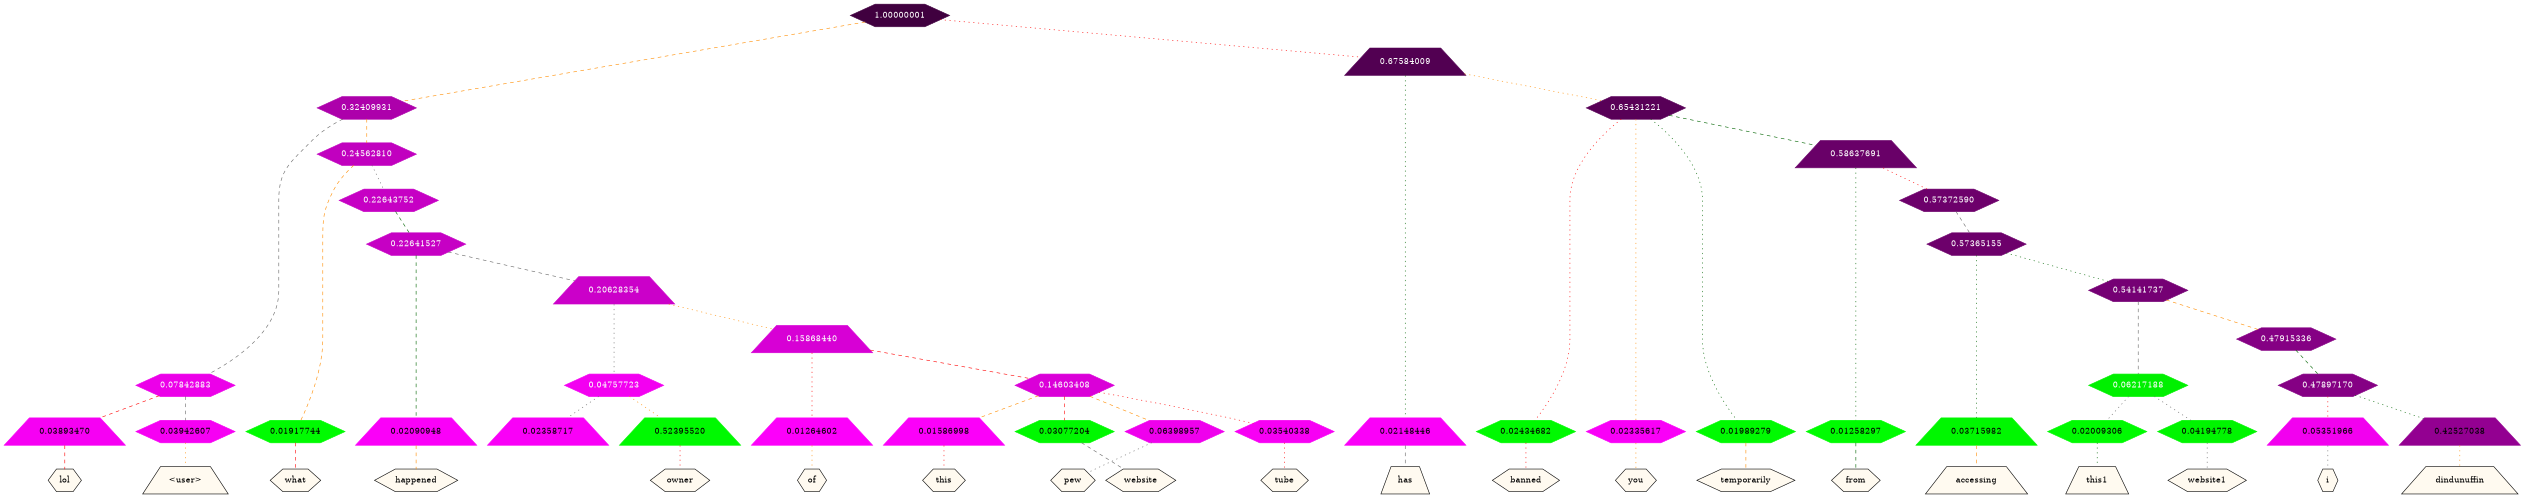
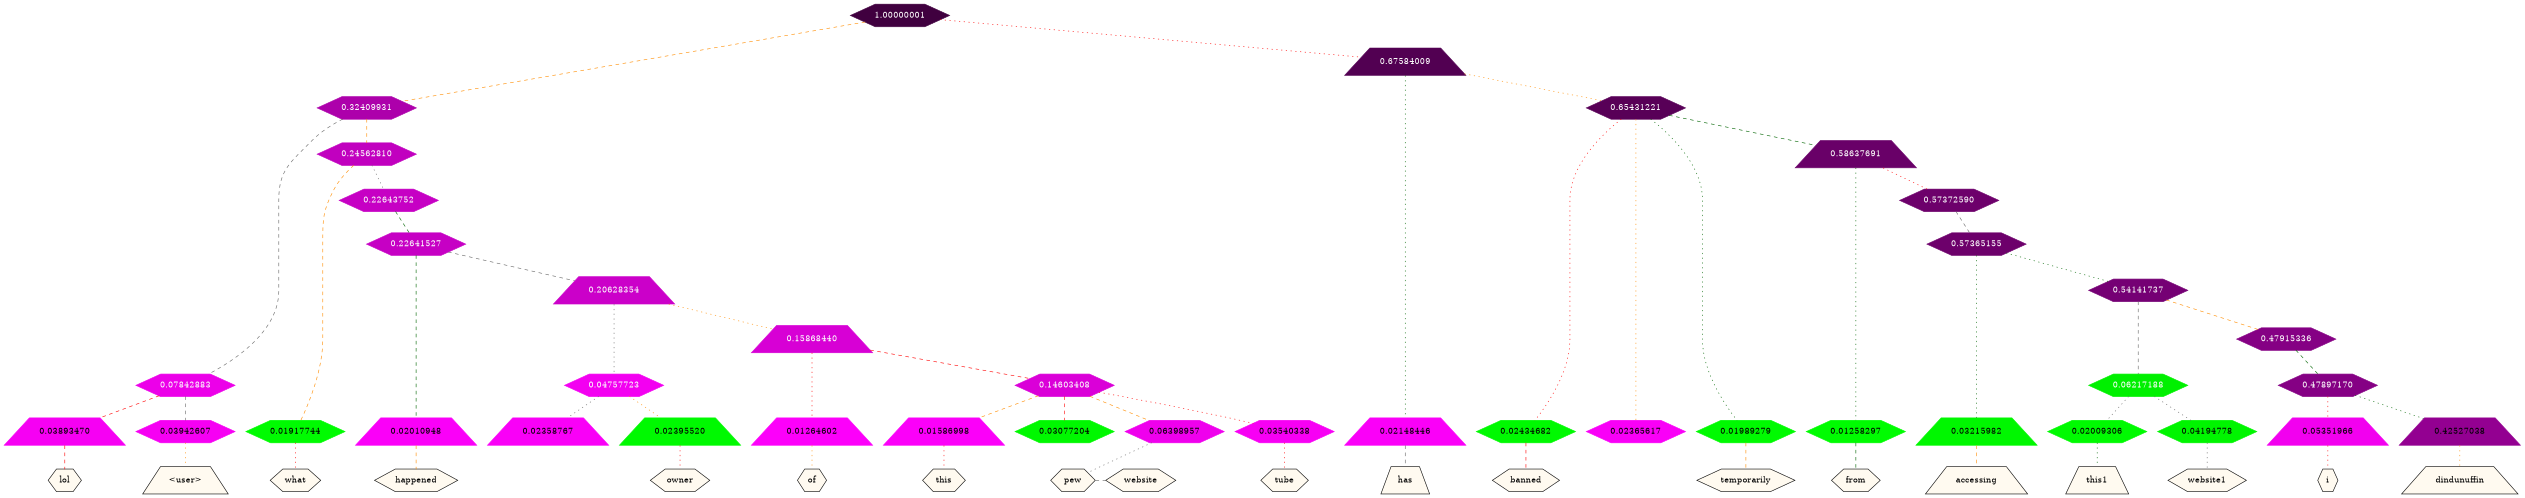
(416, 432) -> (416, 432)
(548, 432) -> (548, 432)
(680, 432) -> (680, 432)
(1636, 432) -> (1636, 432)
(1977, 432) -> (1977, 432)
(295, 456) -> (295, 456)
(1103, 456) -> (1101, 480)
(1526, 456) -> (1526, 456)
(2328, 457) -> (2328, 457)
(1636, 480) -> none
